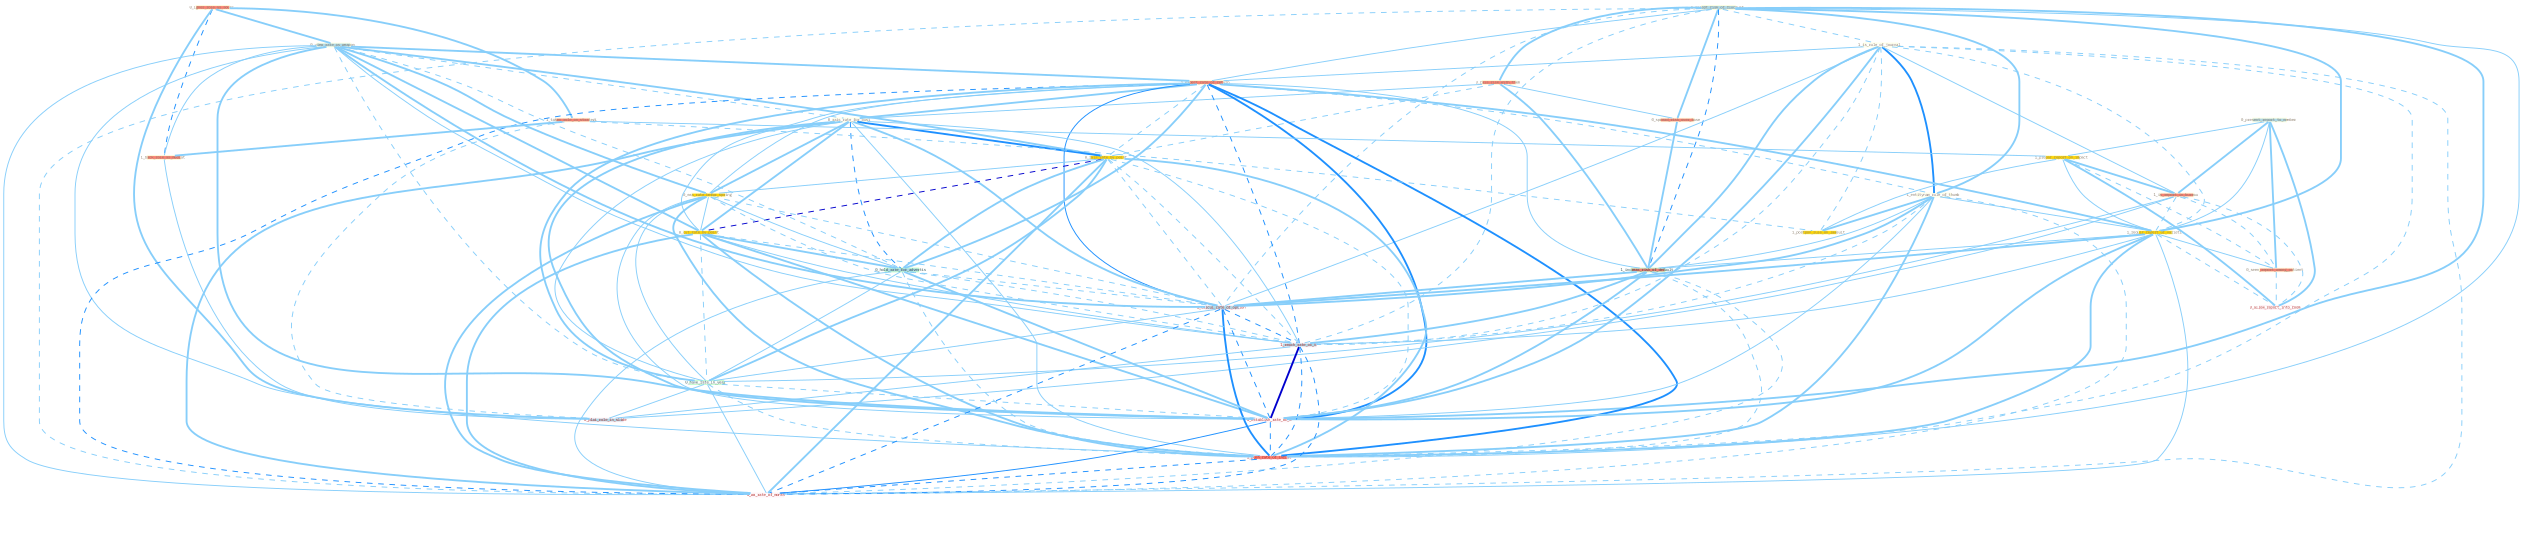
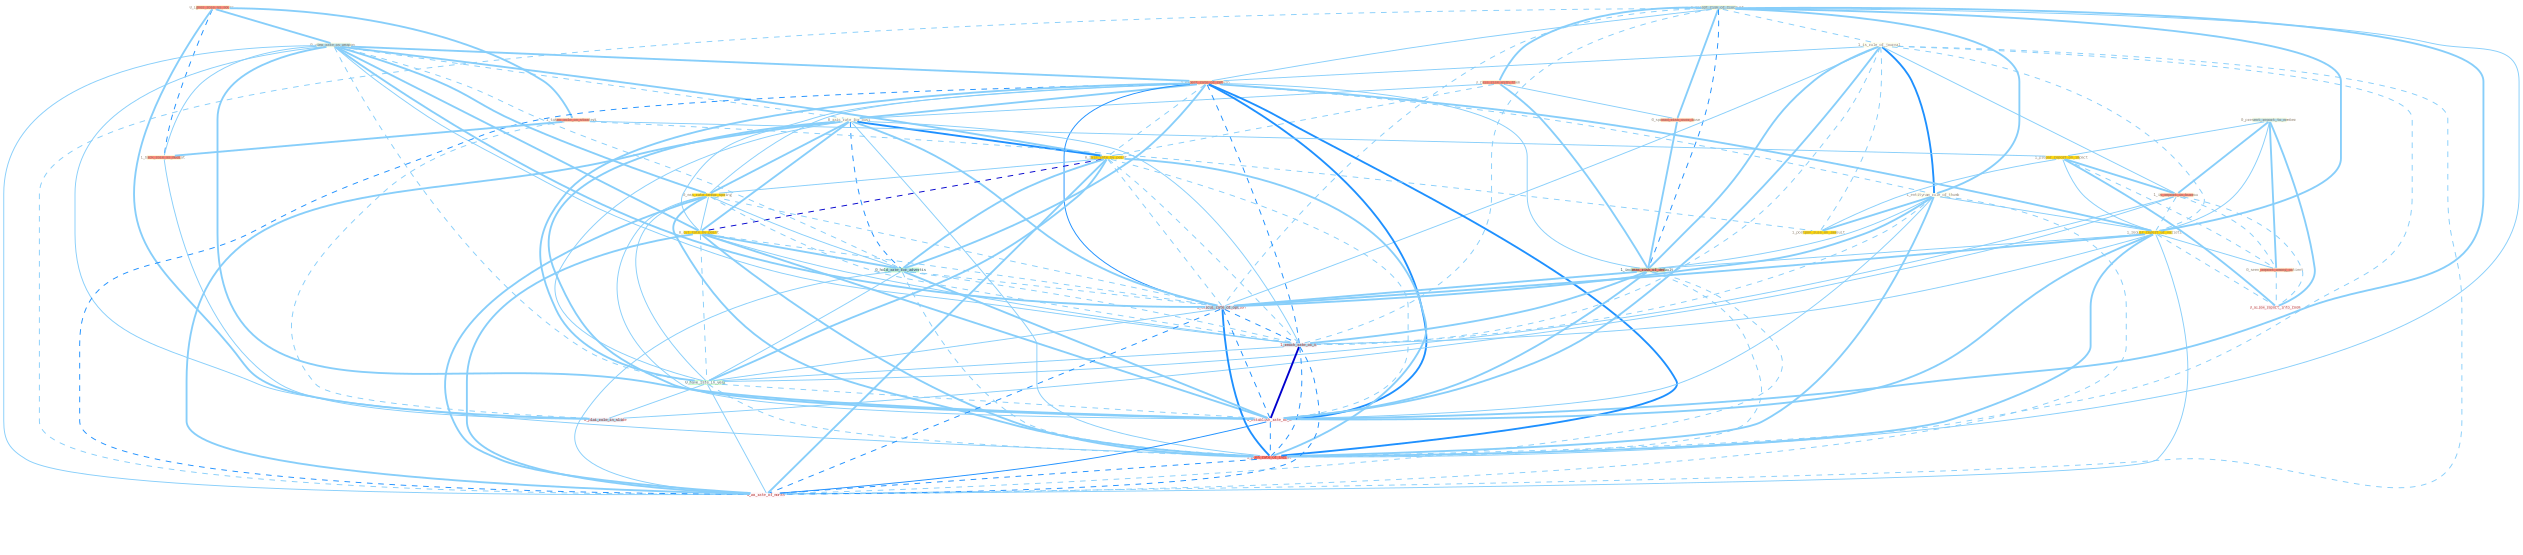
(953, 382) -> (1003, 364)
